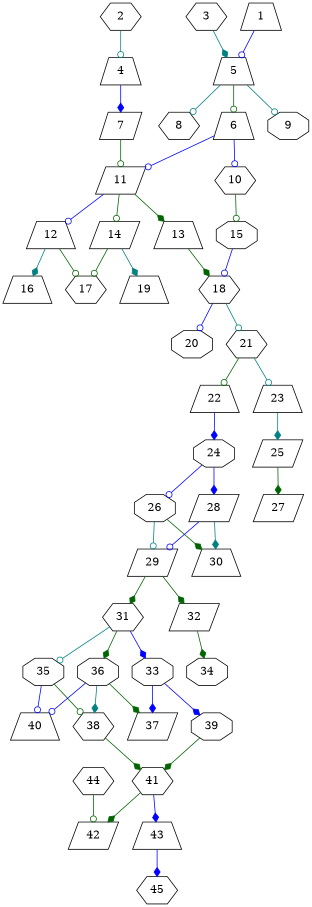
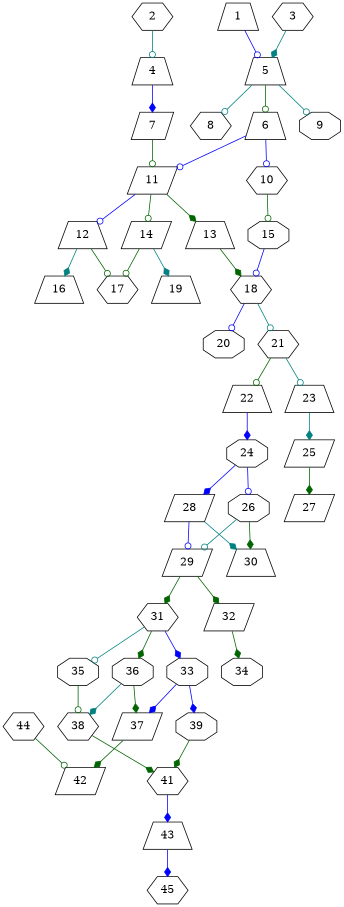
(35, 726) -> none
(128, 804) -> (110, 752)
